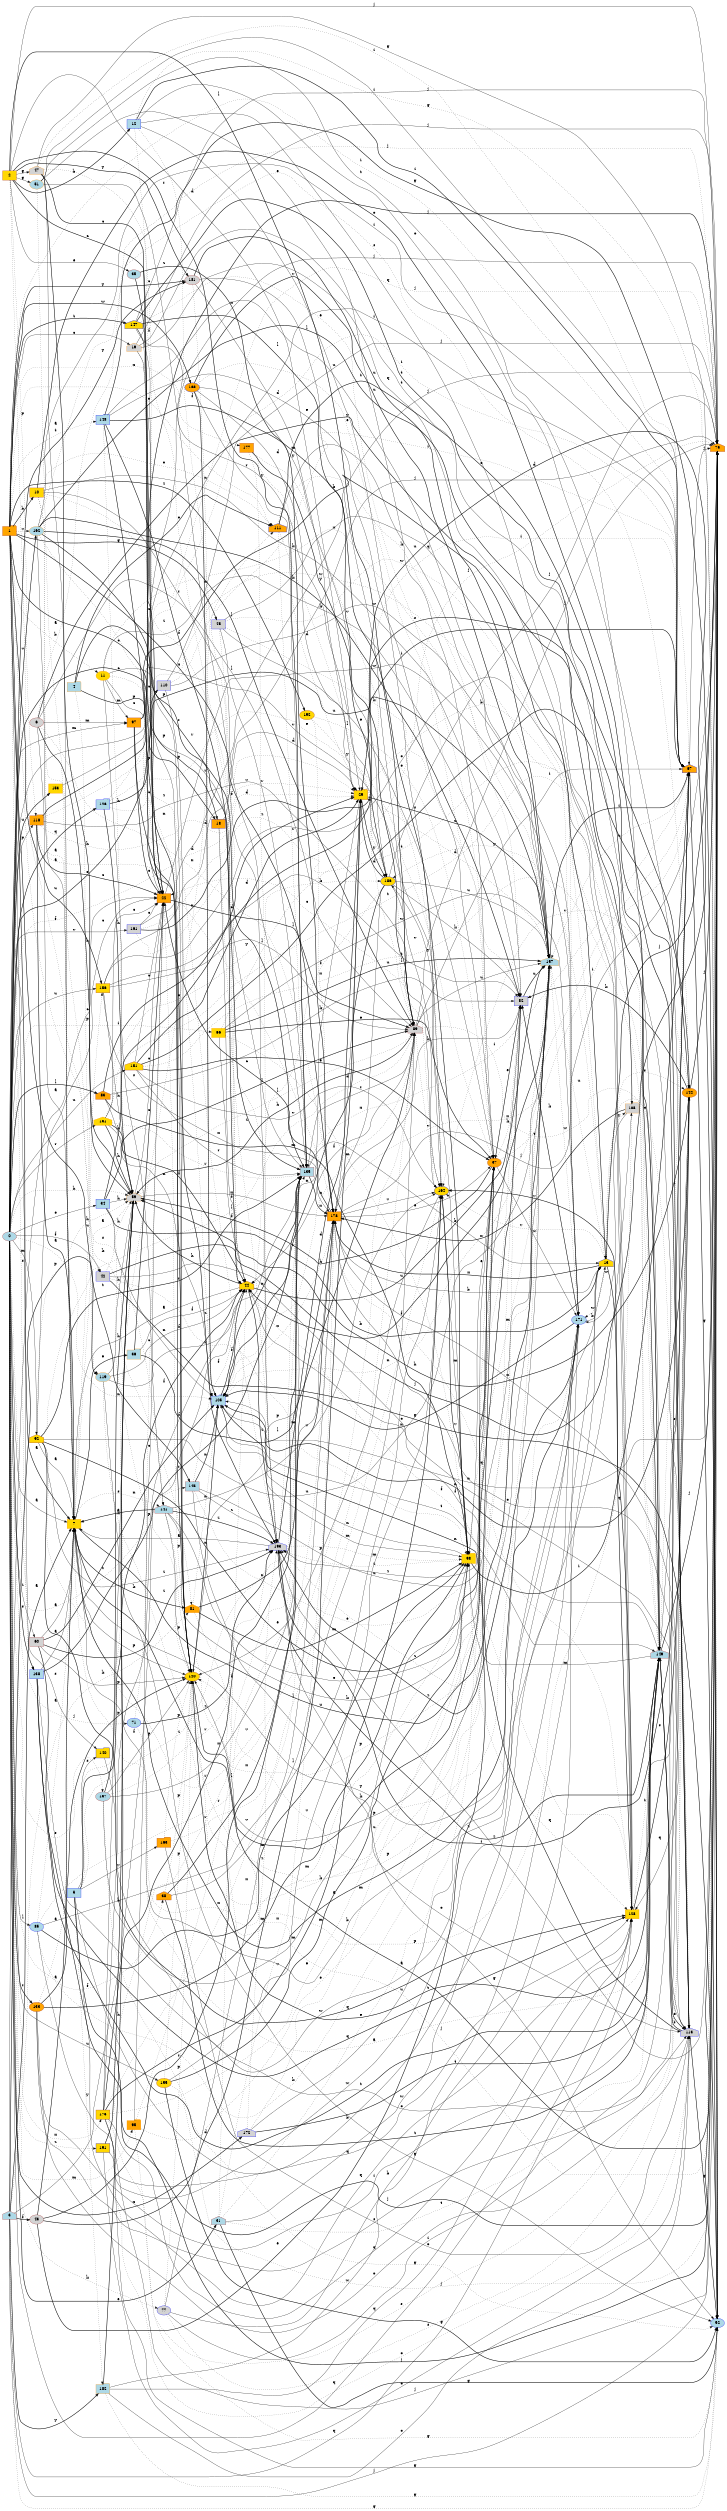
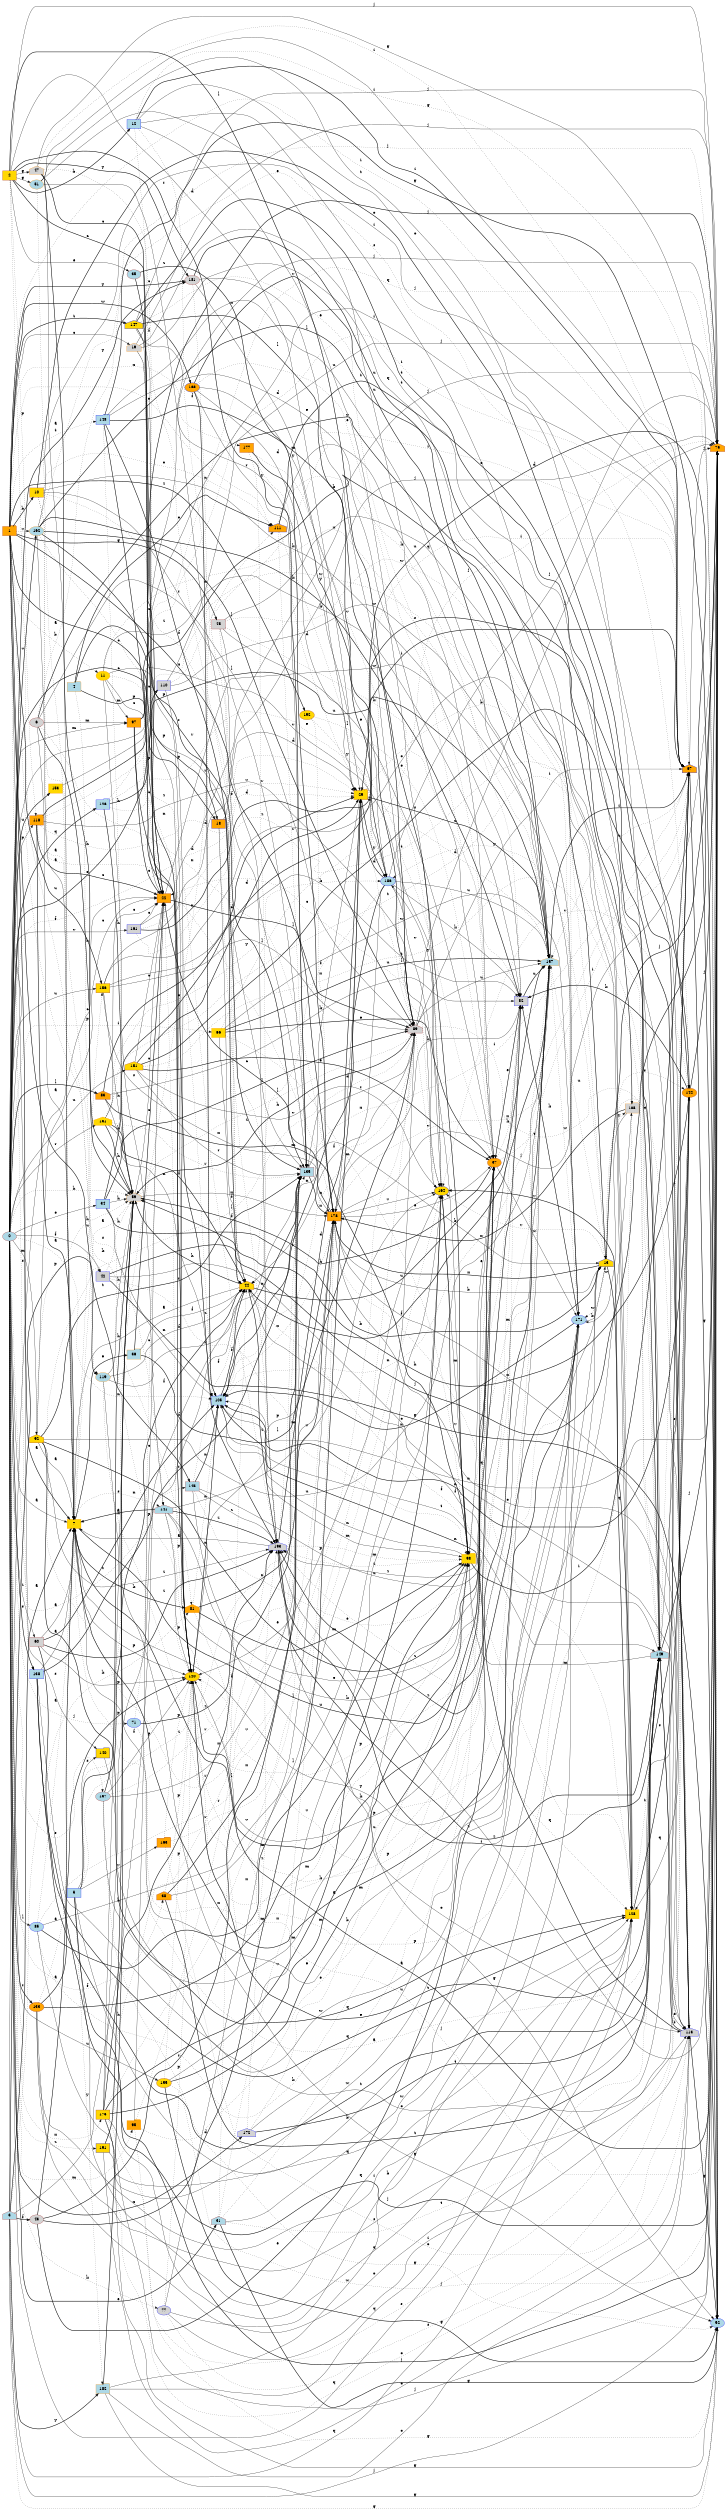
(219, 624) -> (219, 624)
(388, 881) -> (388, 881)
(445, 1715) -> (445, 1715)
(669, 1845) -> (669, 1845)
(356, 2213) -> (356, 2213)
(462, 2496) -> (462, 2496)
